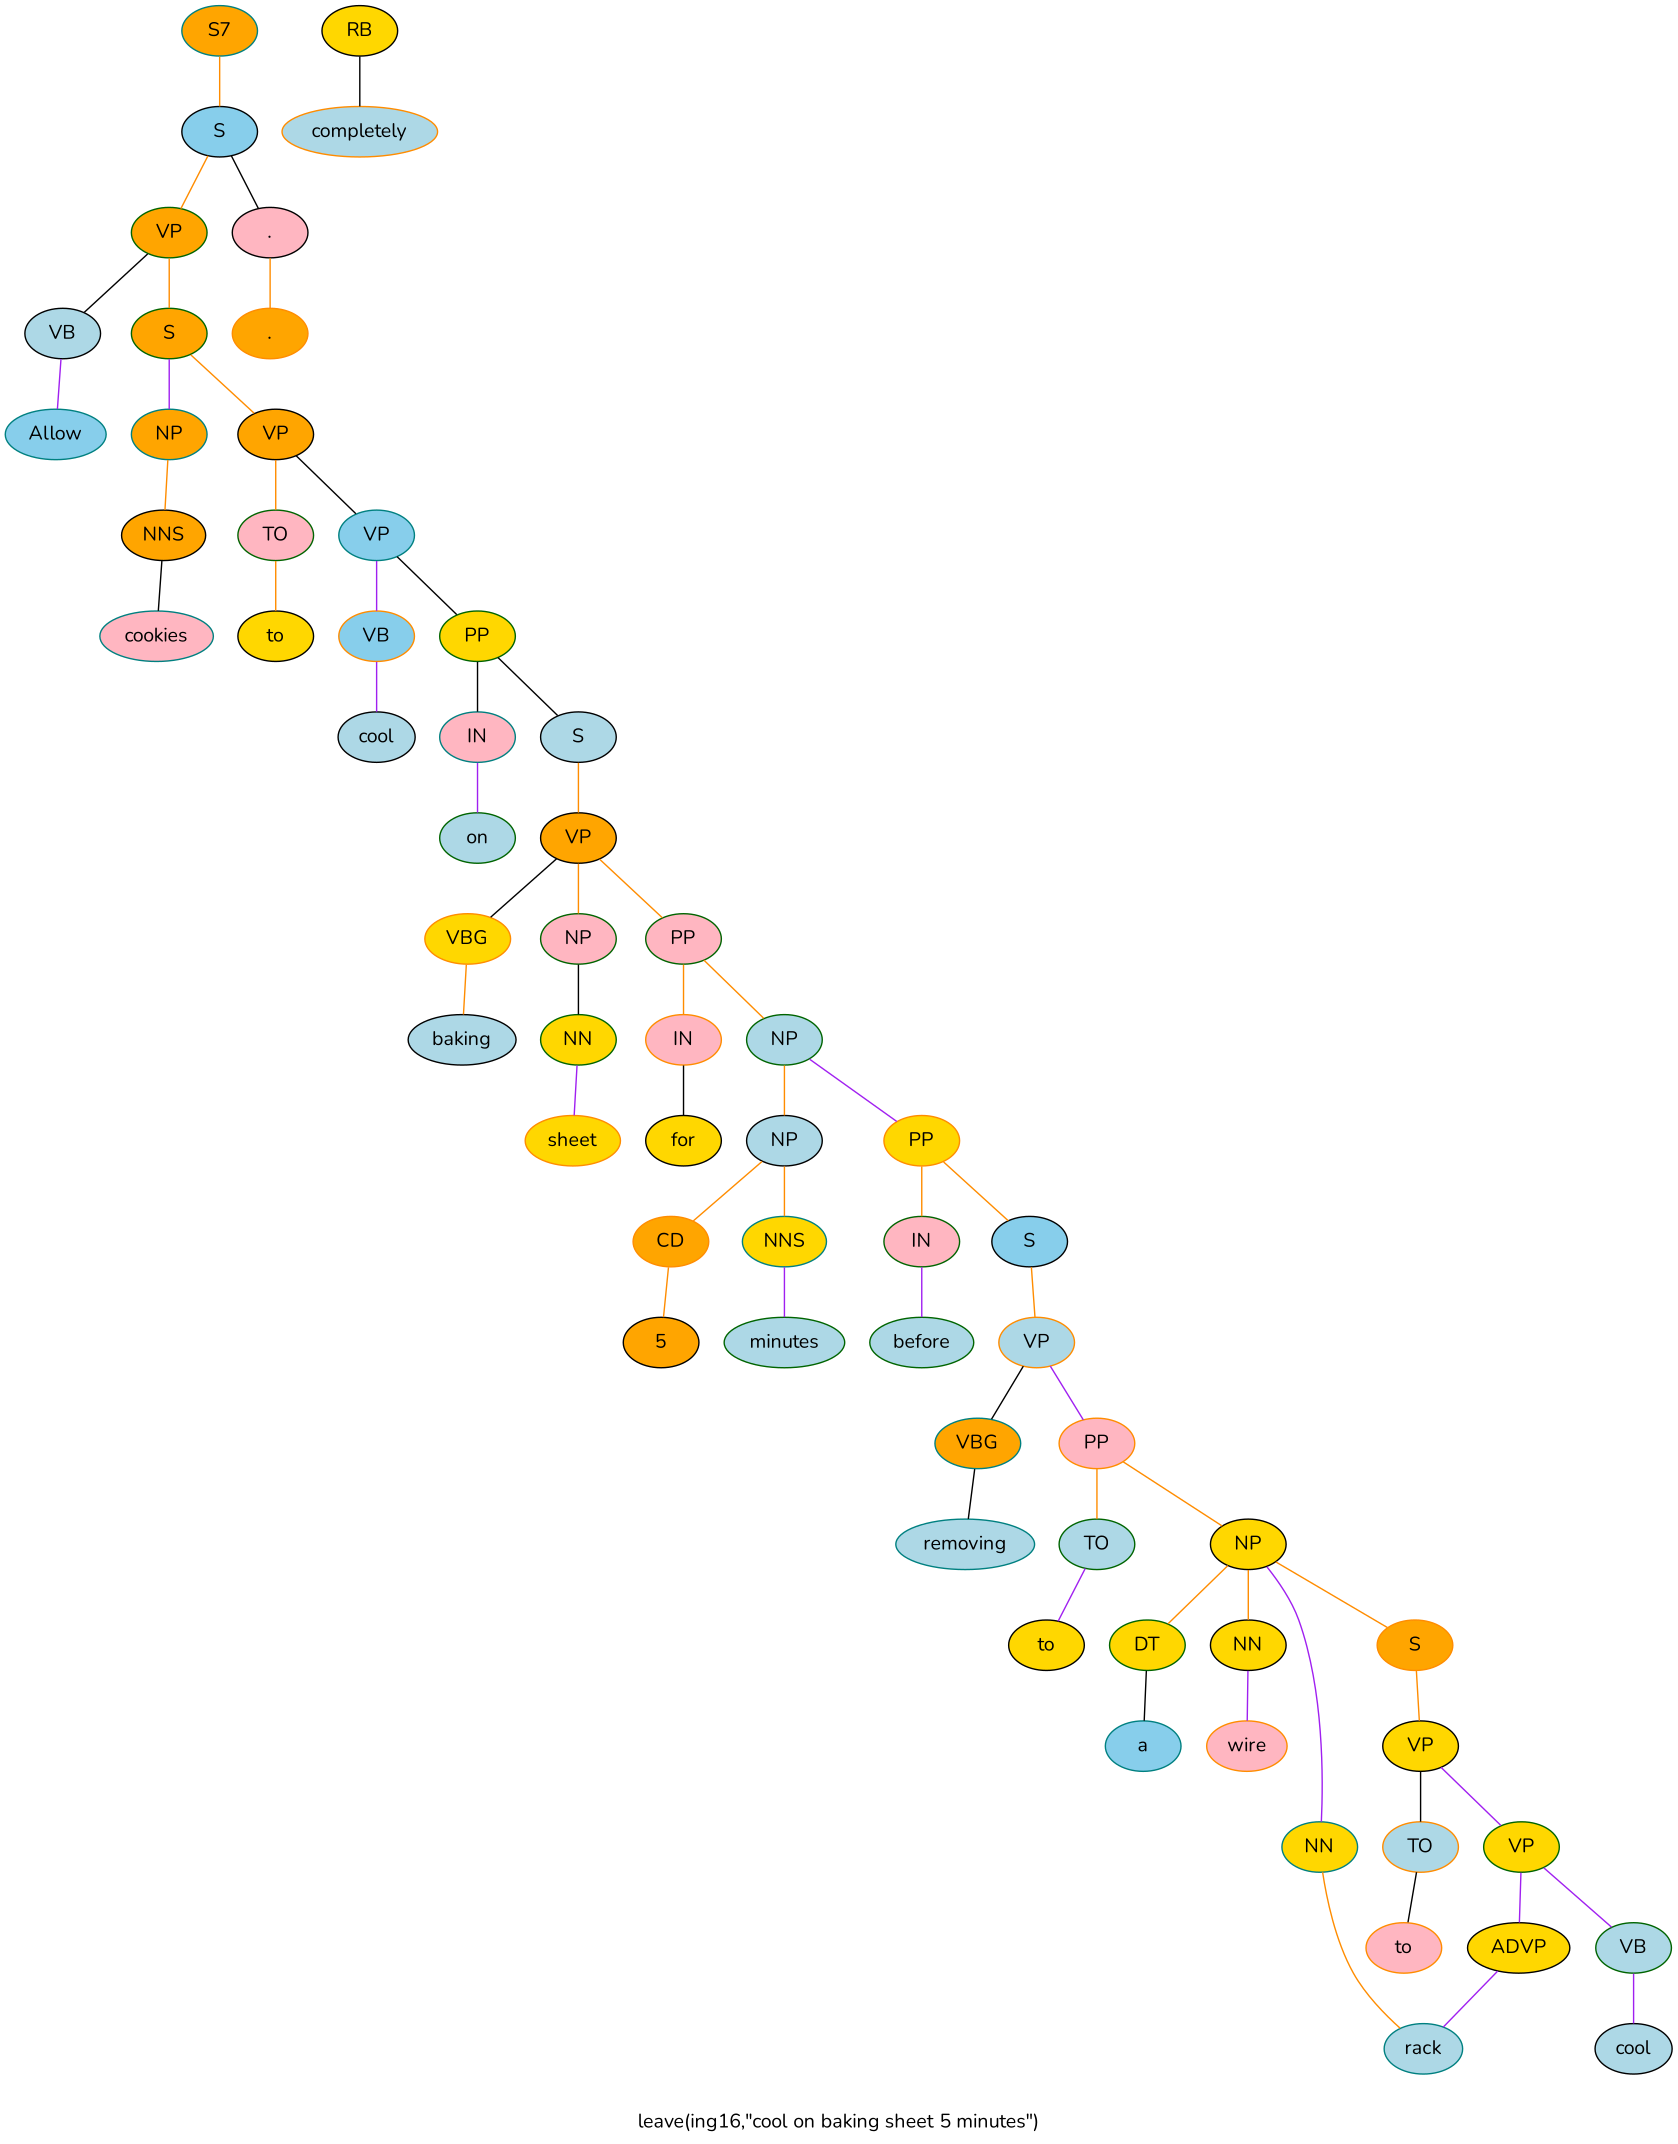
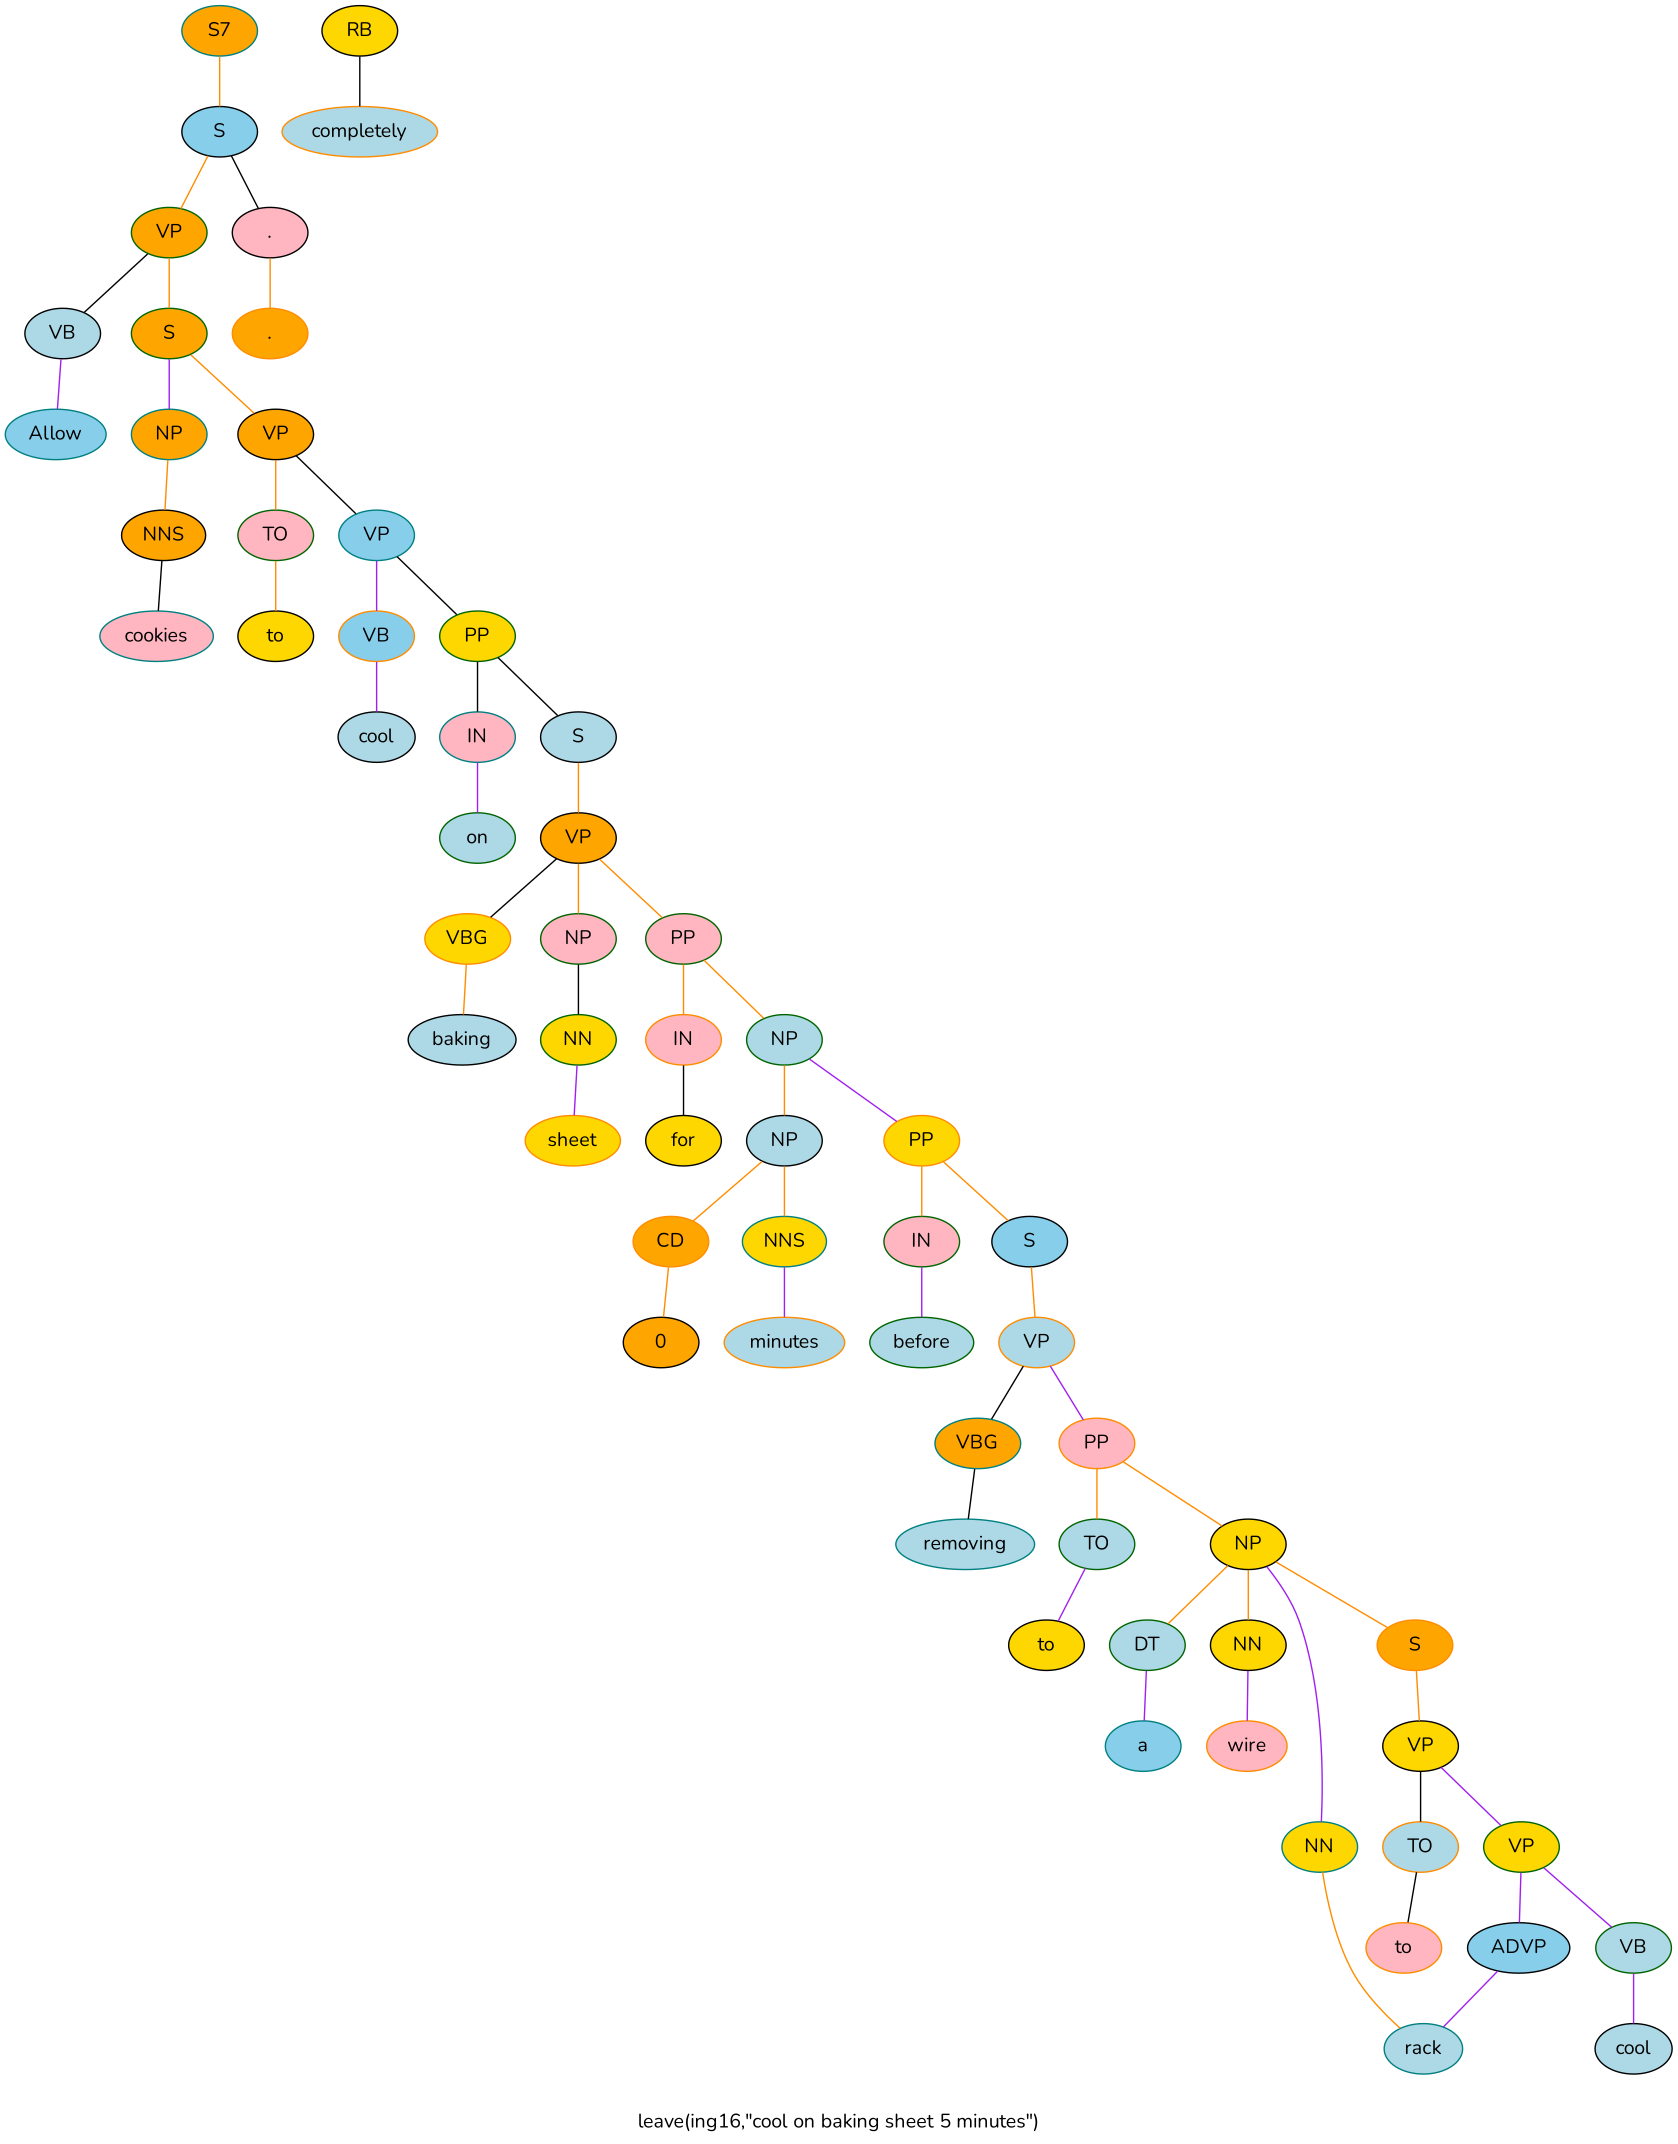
(661, 1343) -> (661, 1343)
(784, 1343) -> (784, 1343)
(1147, 1645) -> (1147, 1645)
(1145, 1696) -> (1145, 1696)
(1519, 1948) -> (1519, 1948)
